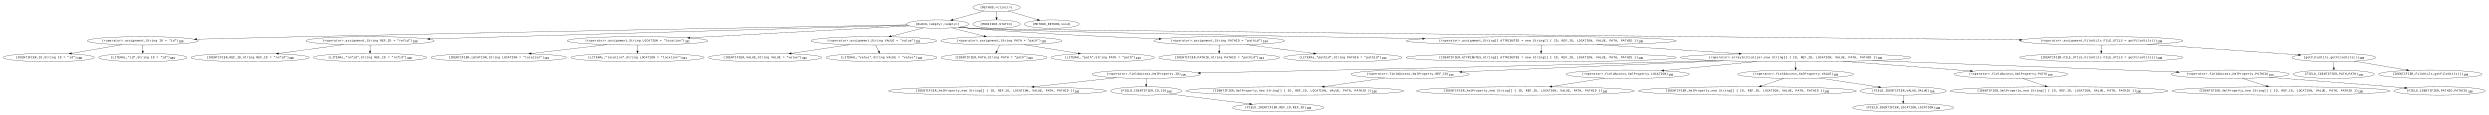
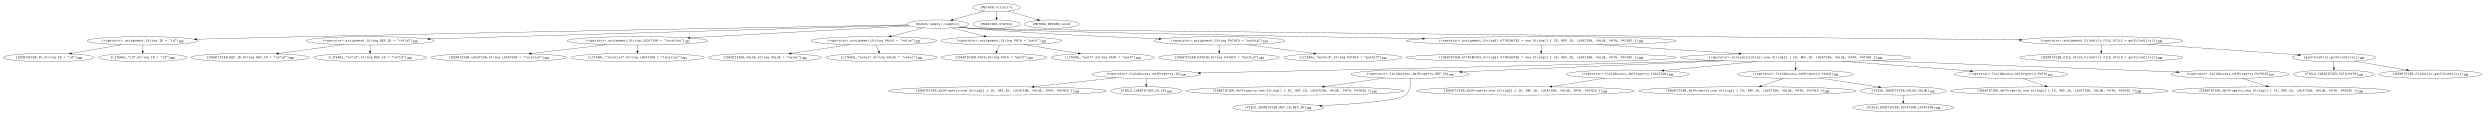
(2440, 91) -> none
(1210, 99) -> (1373, 102)
